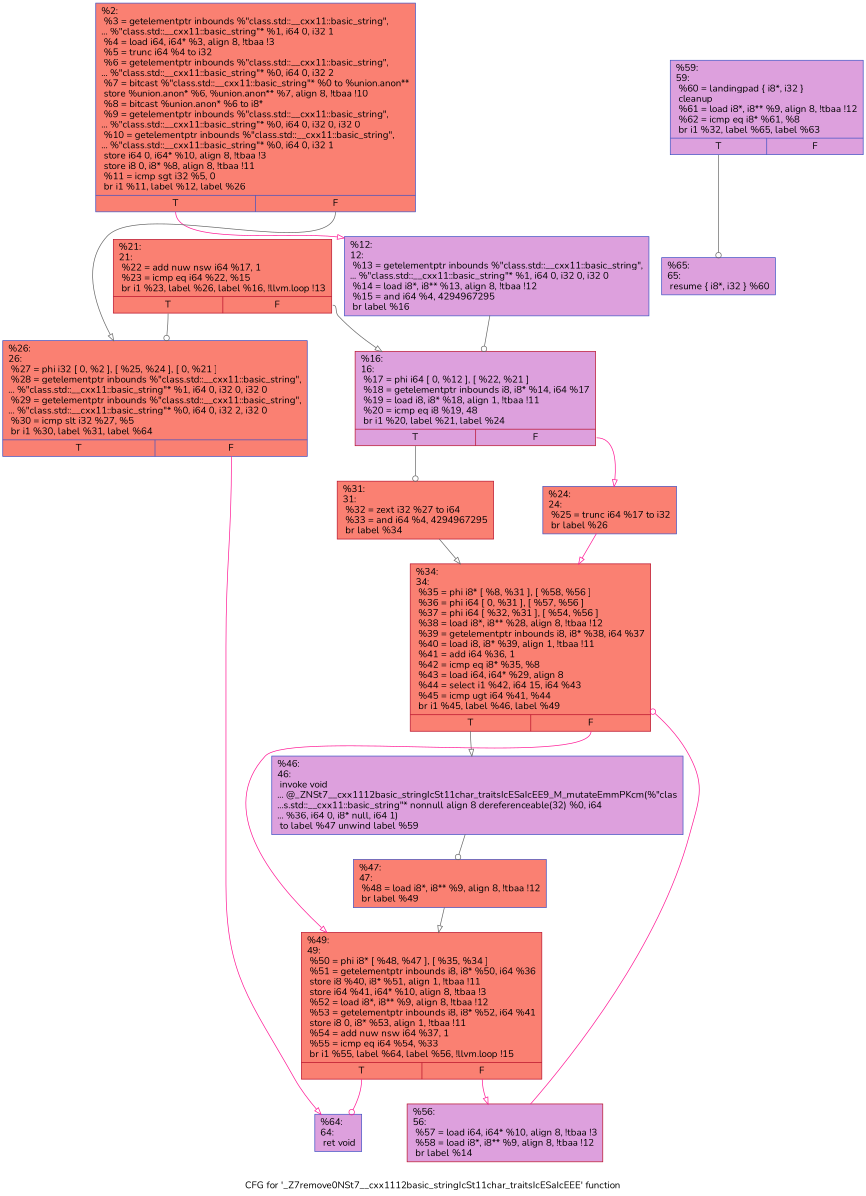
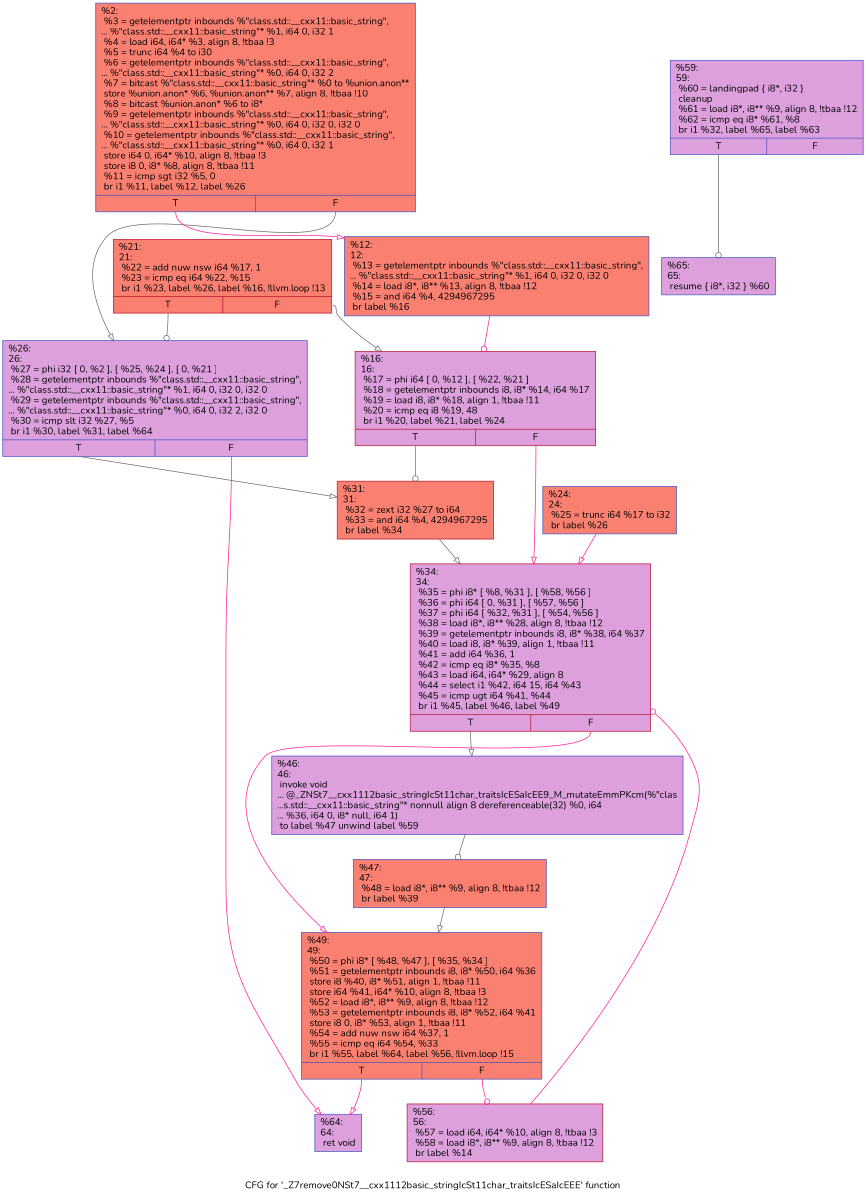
(157, 52) -> (157, 52)
(497, 276) -> (497, 276)
(487, 331) -> (487, 331)
(155, 399) -> (155, 399)
(614, 454) -> (535, 502)
none -> (204, 476)
(530, 648) -> (530, 648)
(389, 899) -> (389, 899)
(422, 1006) -> (422, 1006)
(483, 1089) -> (483, 1089)
(359, 1095) -> (359, 1095)
